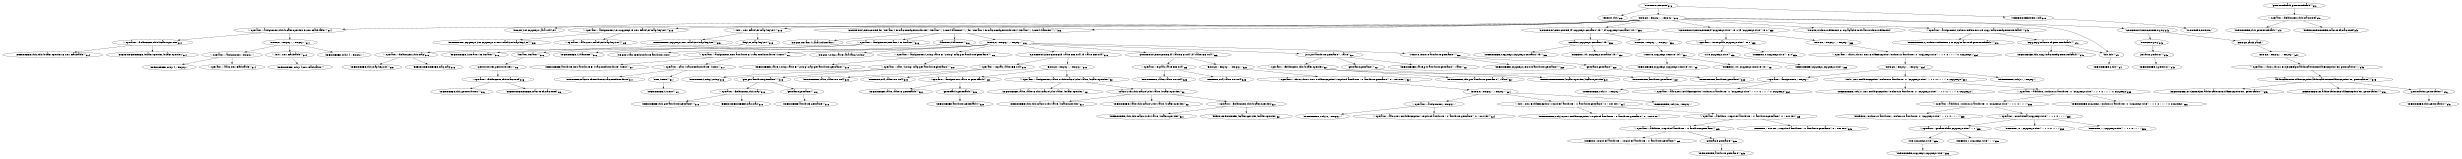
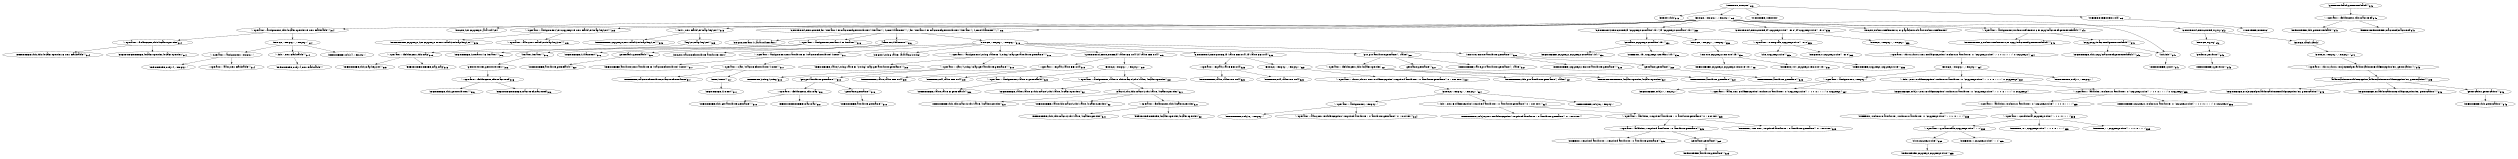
none -> (1765, 18)
(960, 85) -> (768, 49)
